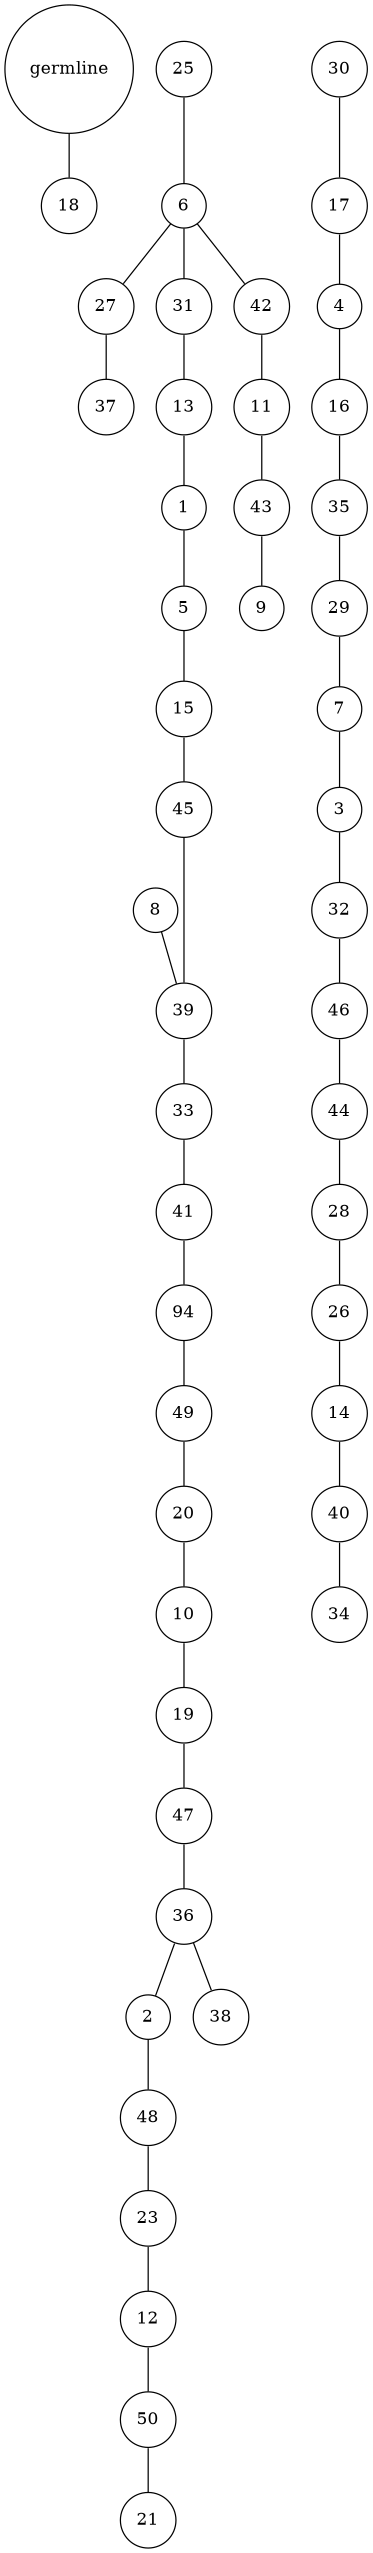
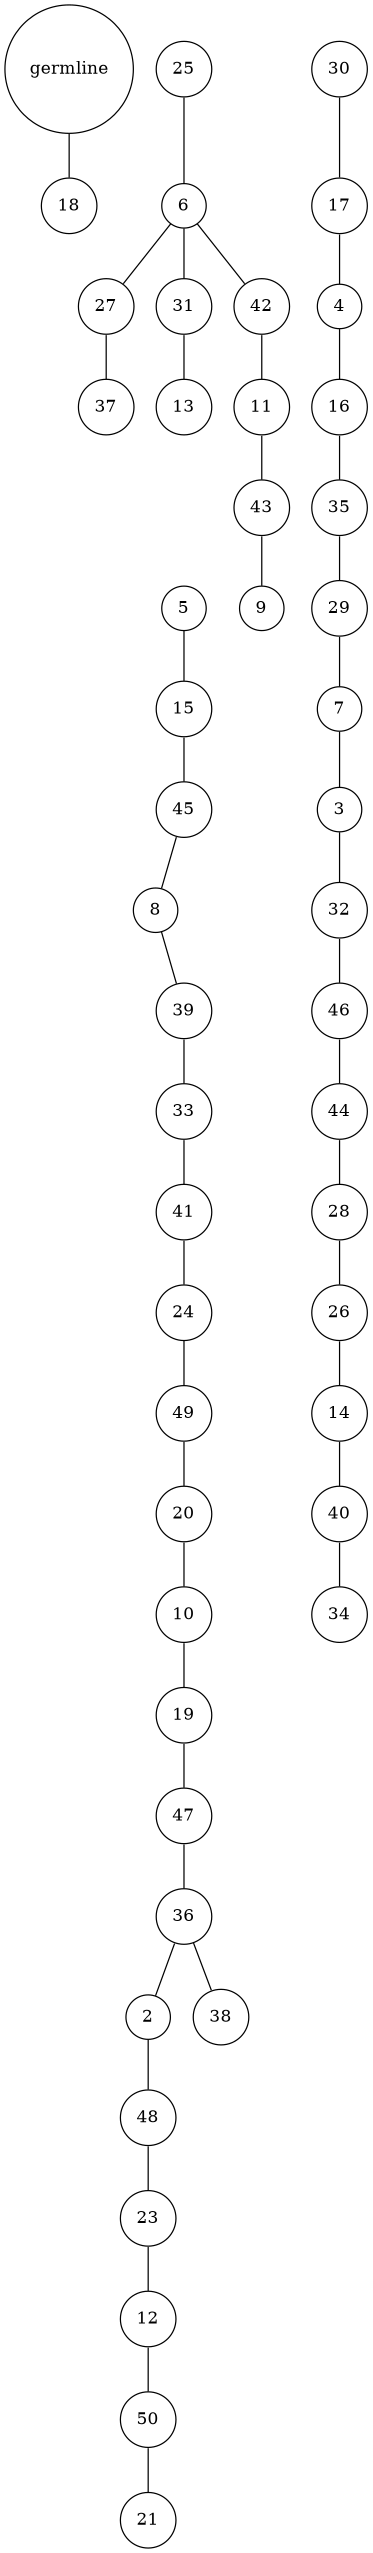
(184, 508) -> none
(184, 910) -> (169, 863)
(184, 1313) -> (184, 1313)
